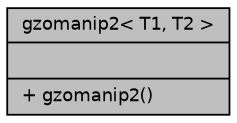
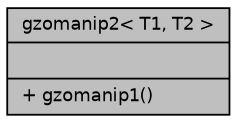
(88, 96) -> (88, 96)
